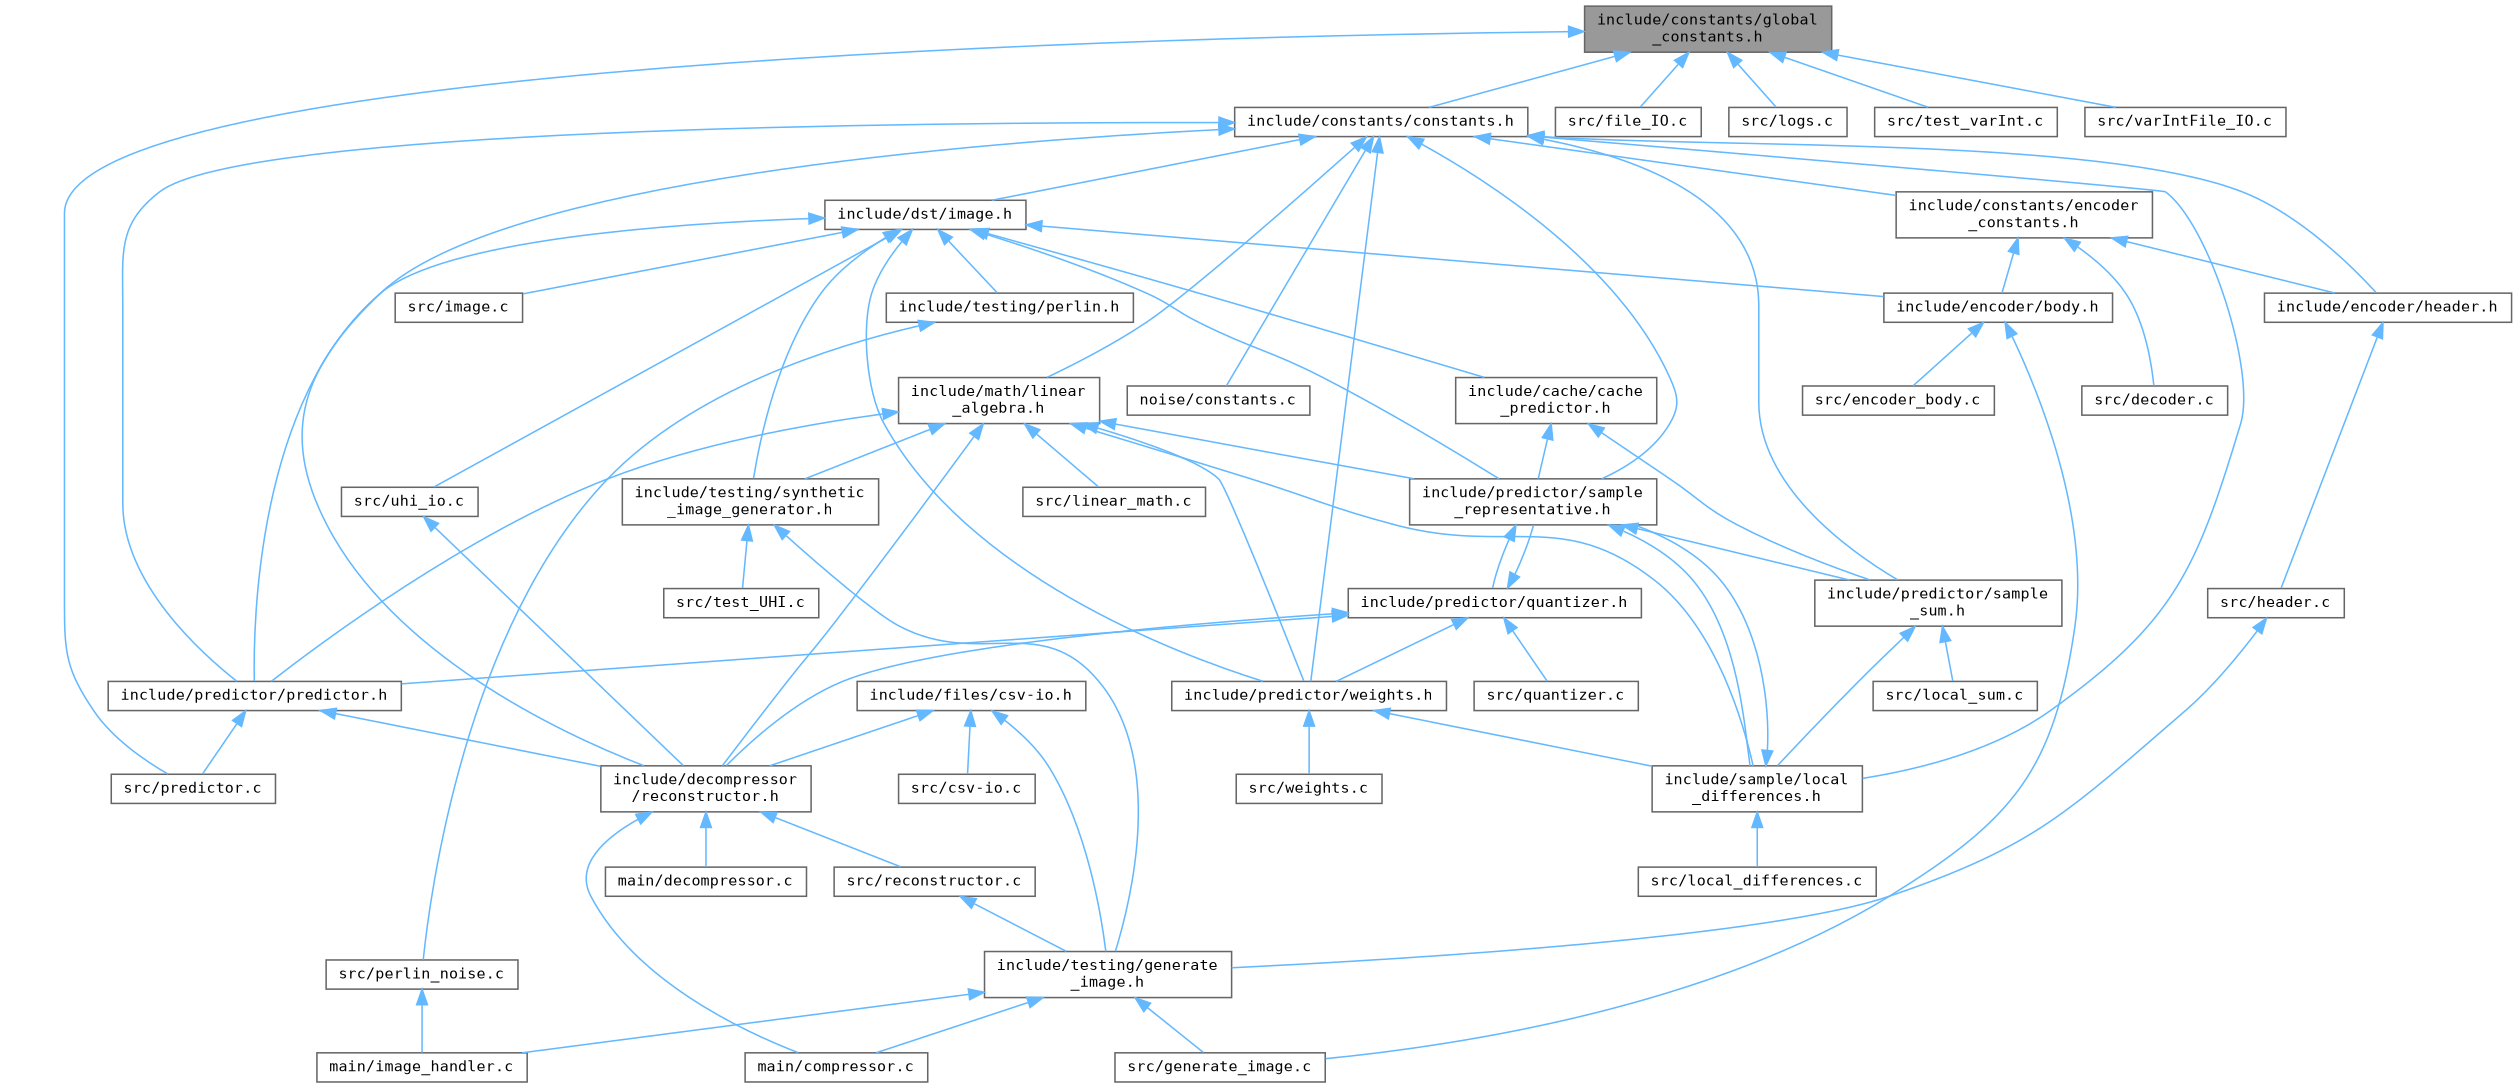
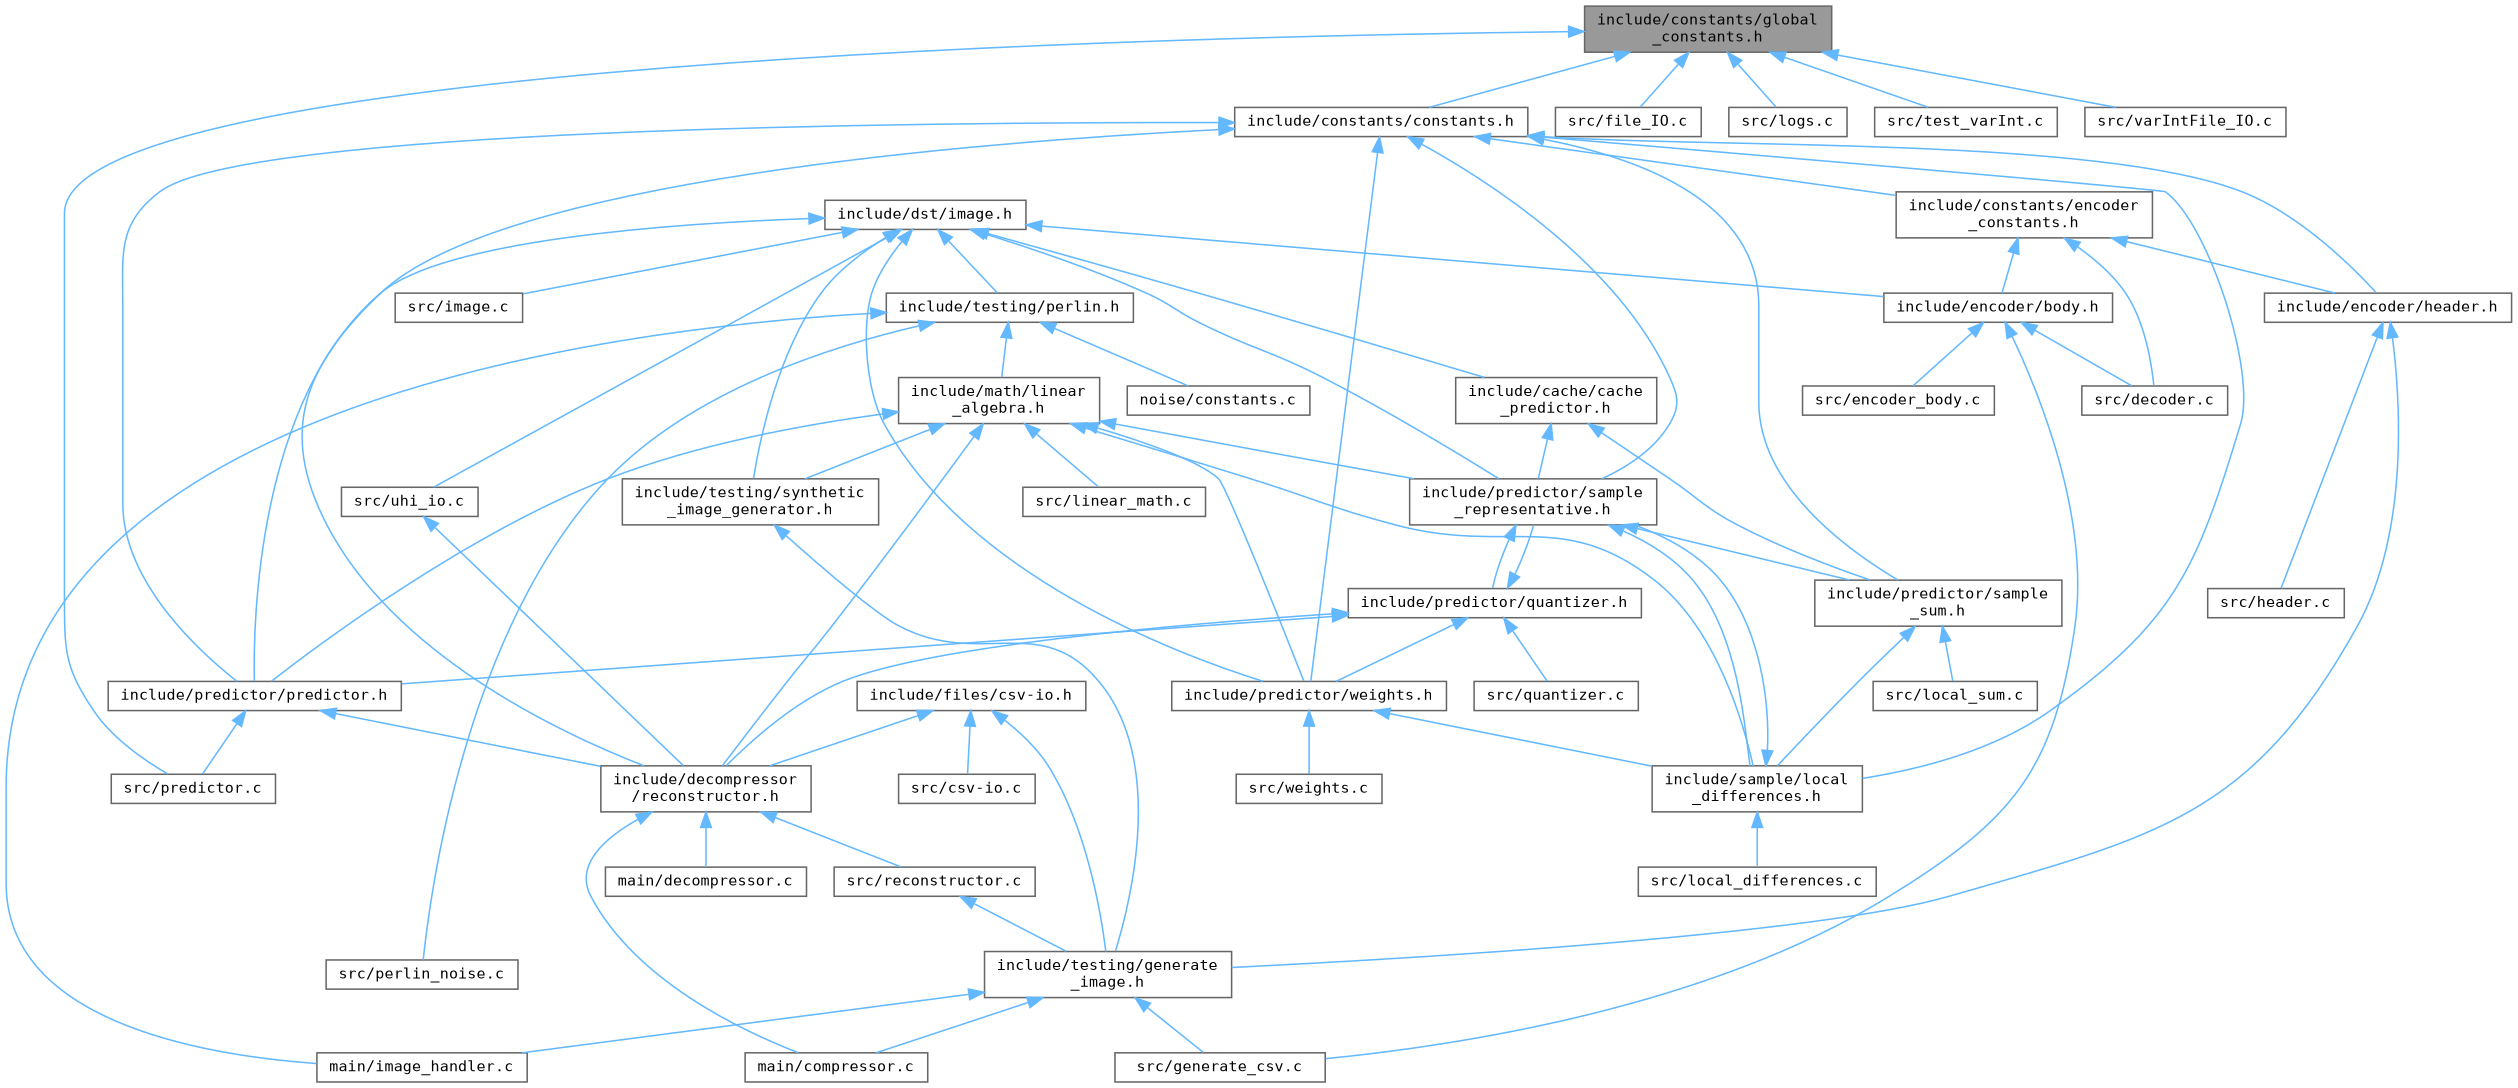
(1146, 170) -> none
(1296, 268) -> (1121, 357)
(1209, 274) -> (1004, 358)
none -> (2083, 358)
(741, 603) -> none
(1791, 918) -> (1988, 885)
(422, 1029) -> (163, 509)
(1220, 1067) -> (1220, 1067)
